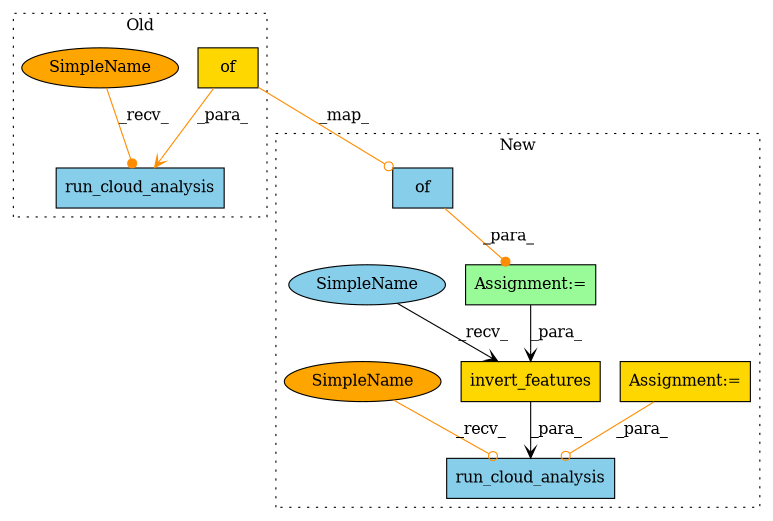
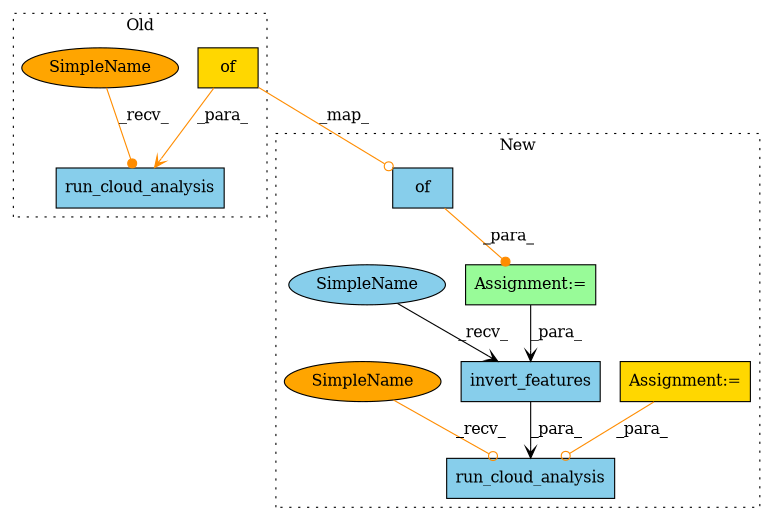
(531, 382) -> (531, 382)
